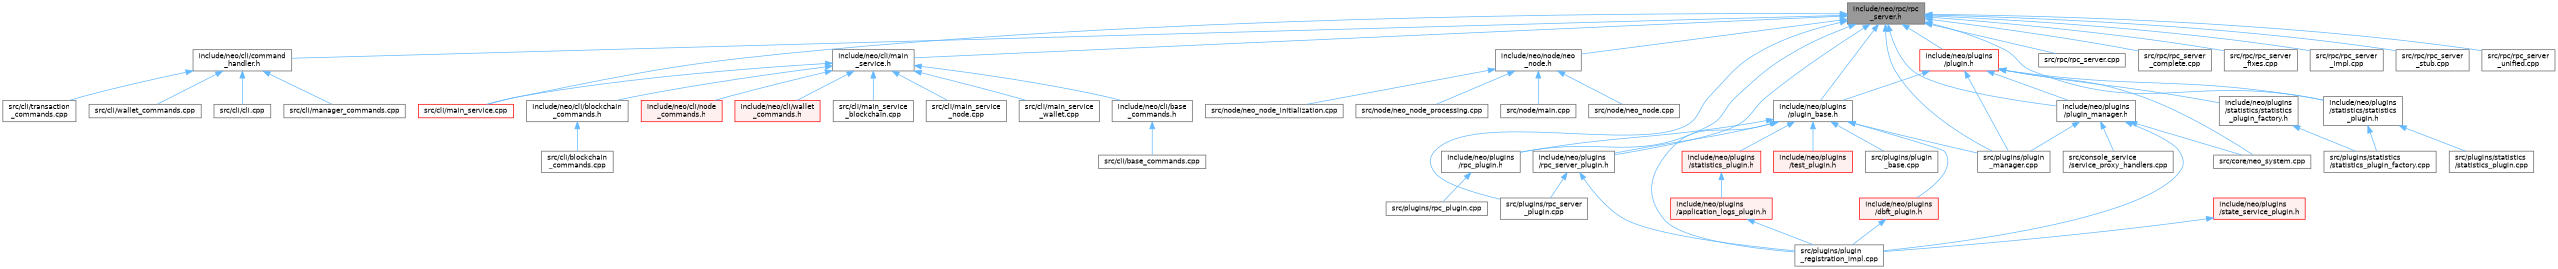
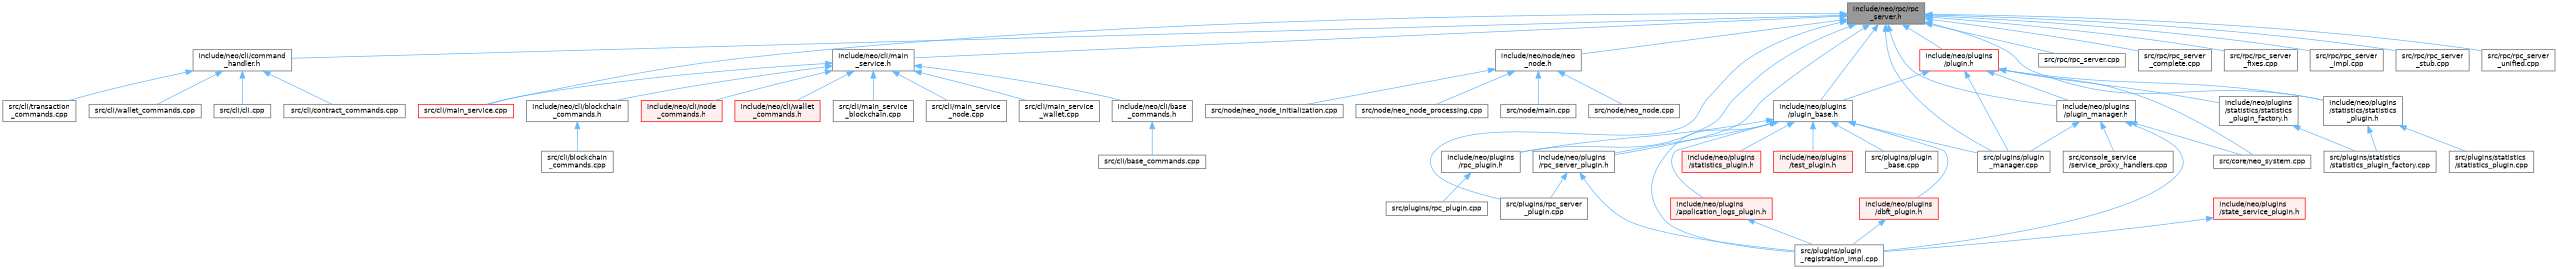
(345, 111) -> (345, 111)
(1721, 189) -> (1693, 146)
